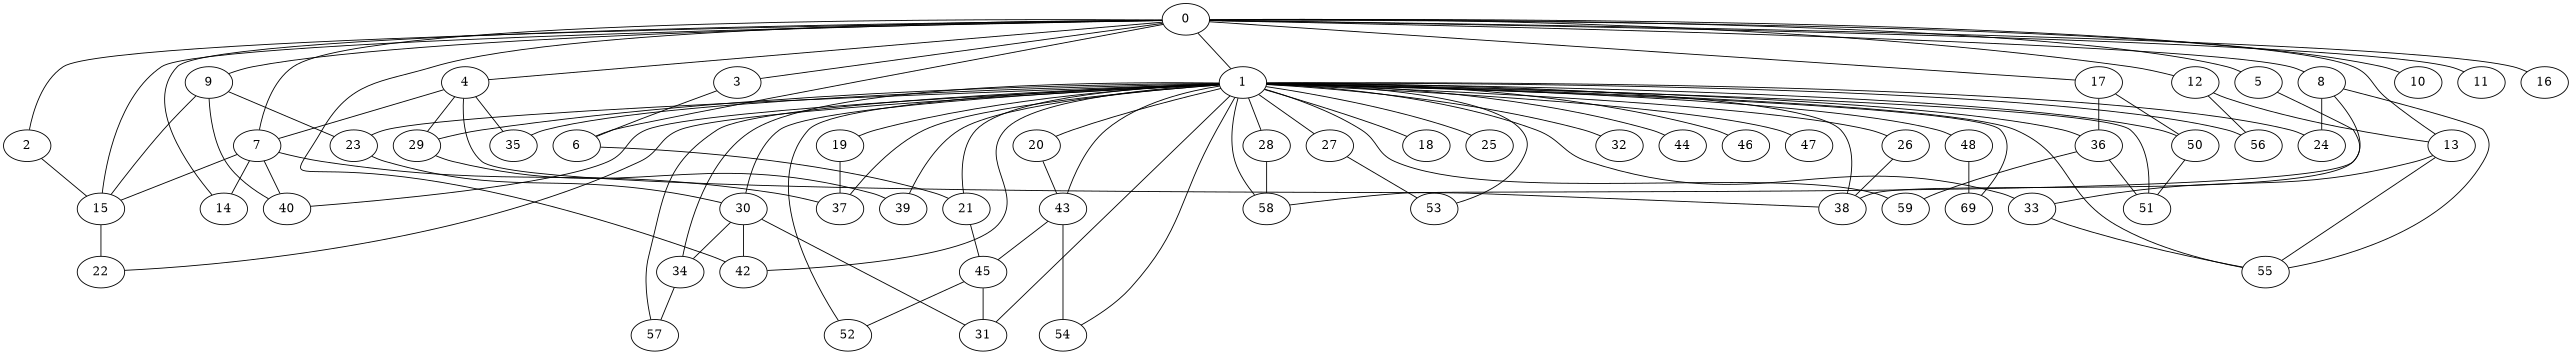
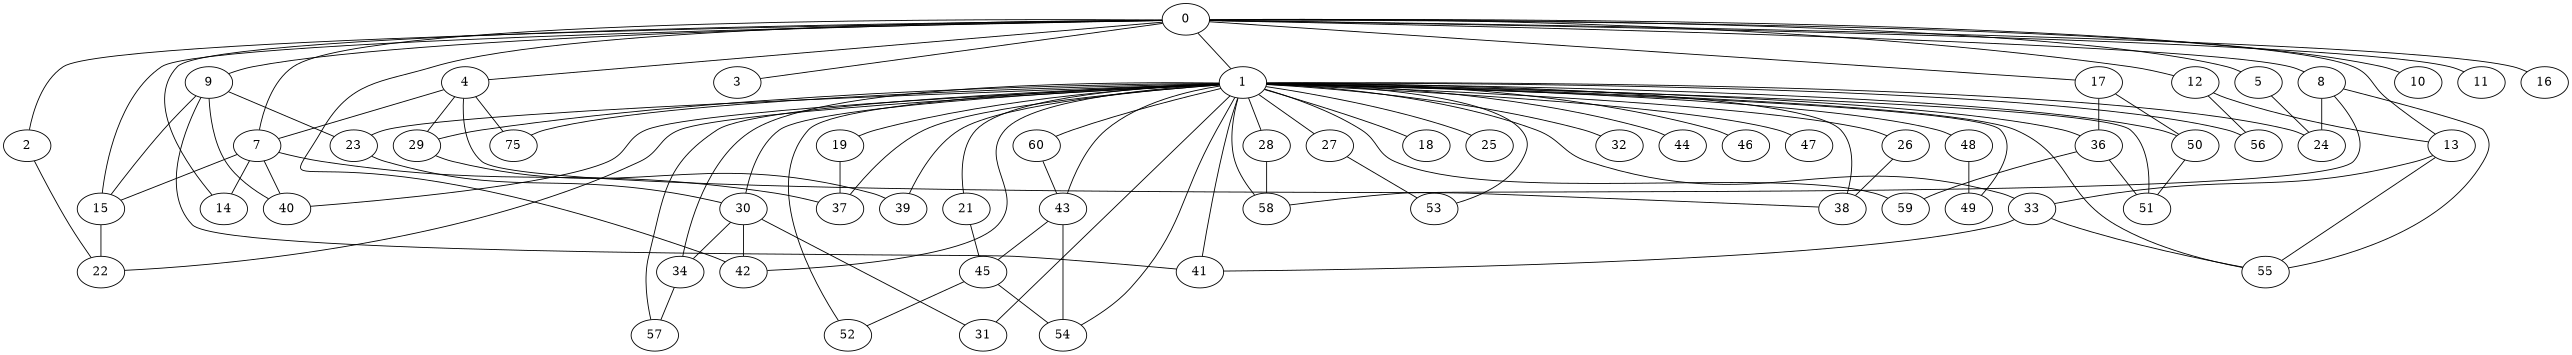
(514, 146) -> (514, 146)
(577, 146) -> none
(1037, 146) -> (1037, 146)
(64, 177) -> (61, 210)
(2167, 186) -> (2285, 109)
(1969, 209) -> (1969, 209)
none -> (1200, 272)
(983, 304) -> (1023, 304)
